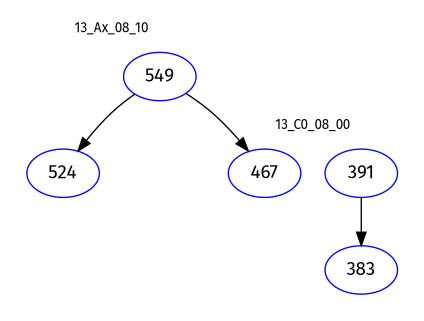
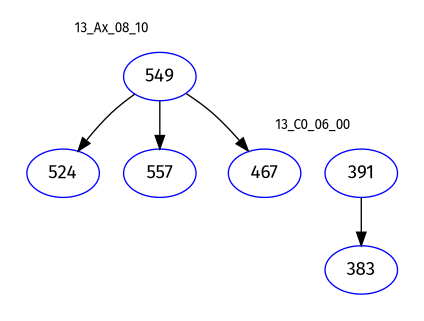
(313, 126) -> (313, 126)
none -> (160, 173)
